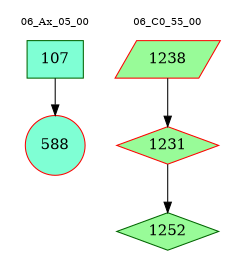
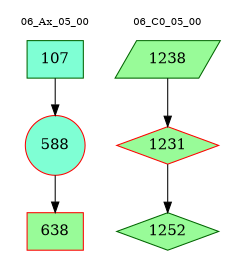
(168, 22) -> (168, 22)
(168, 59) -> (168, 59)
none -> (55, 231)
